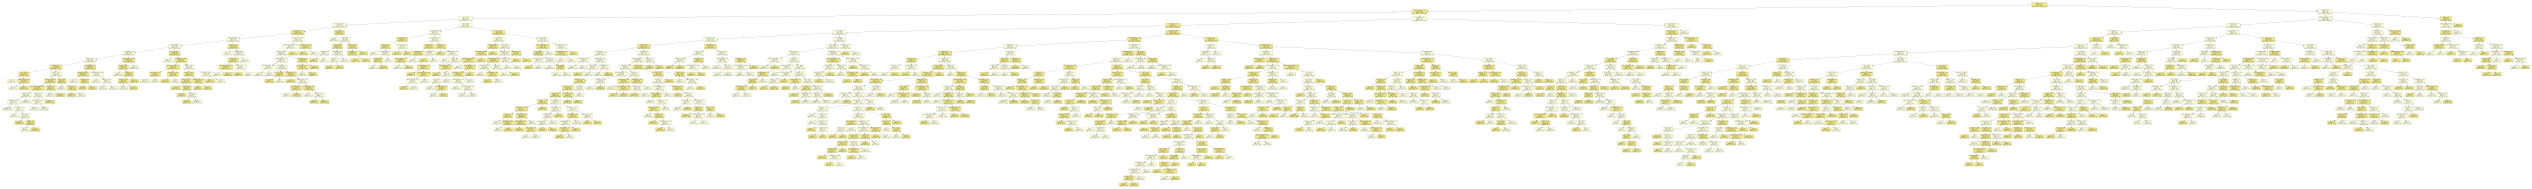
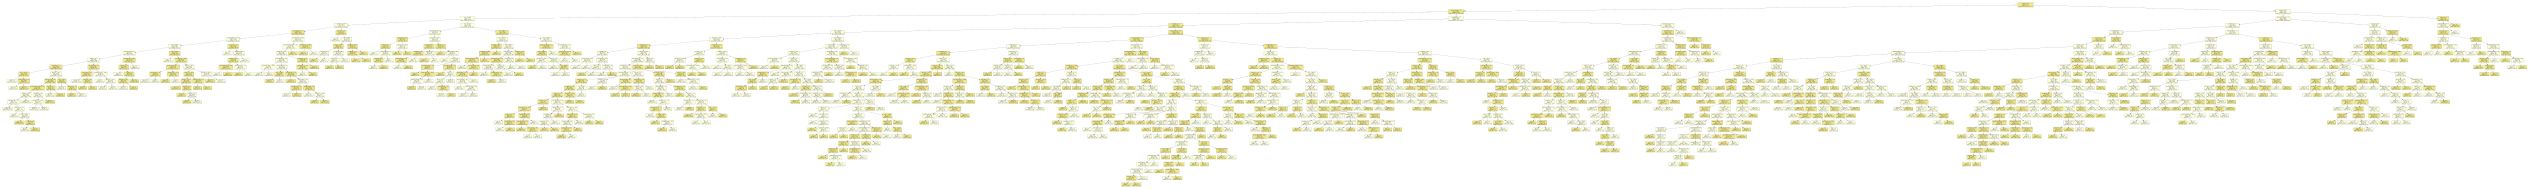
(1269, 102) -> none
